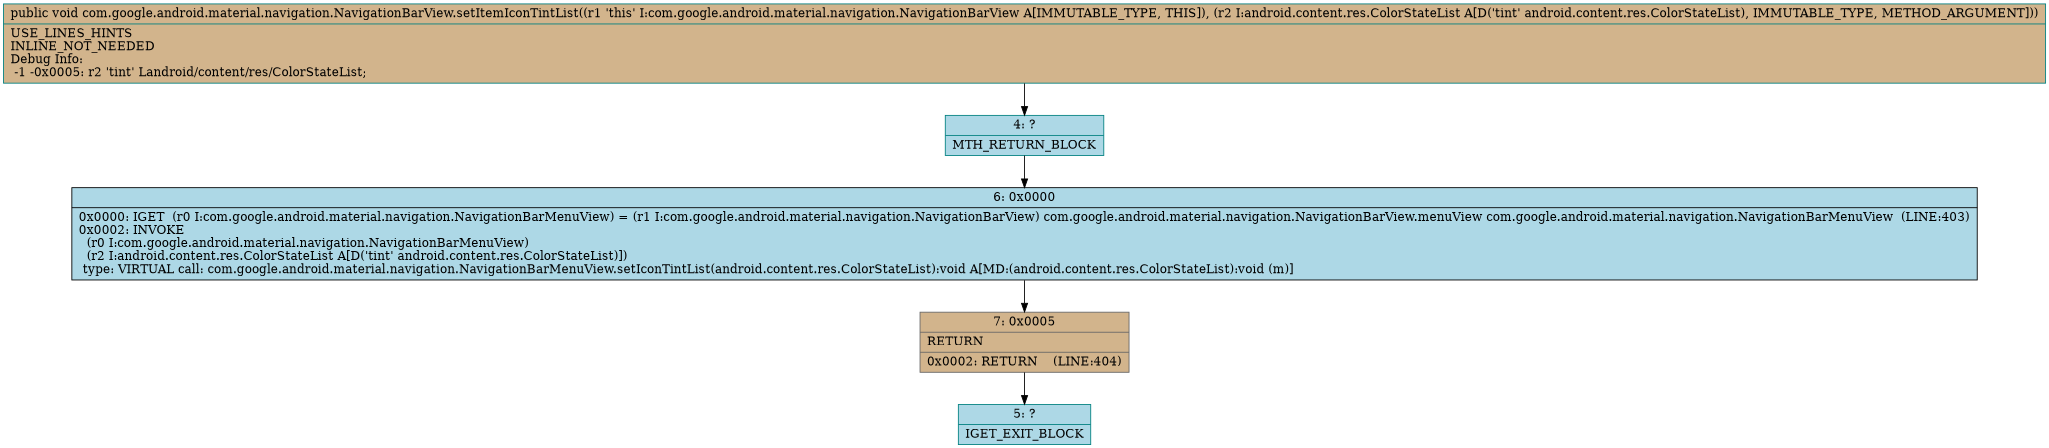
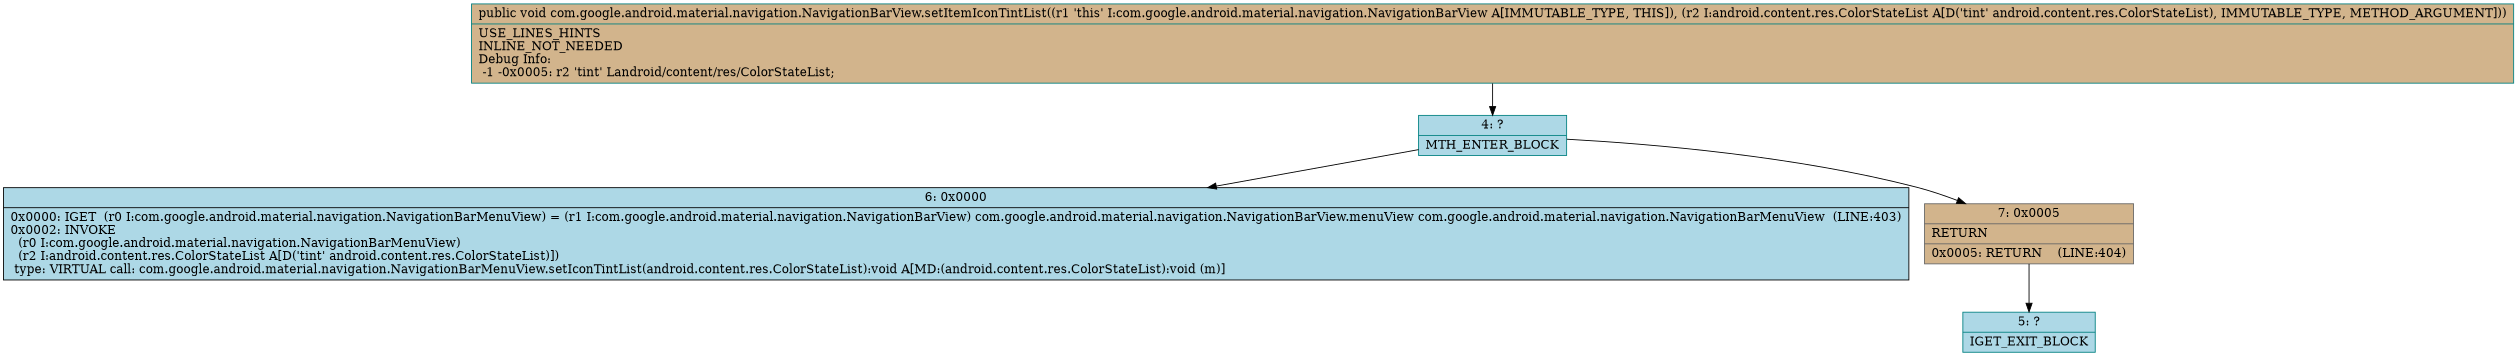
(1025, 145) -> (1493, 145)
(1025, 292) -> (1764, 158)
(1025, 362) -> (2029, 253)
